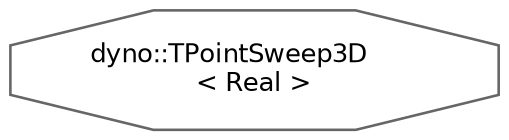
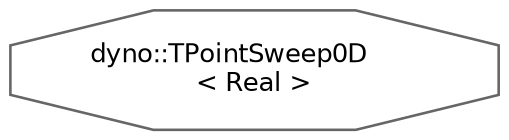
(255, 70) -> (255, 70)
